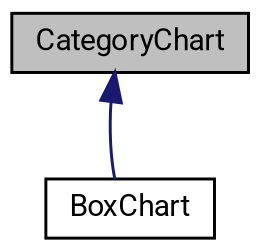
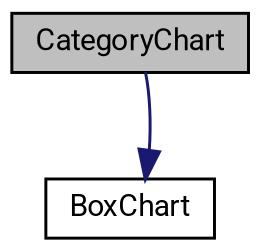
(111, 141) -> (150, 111)
